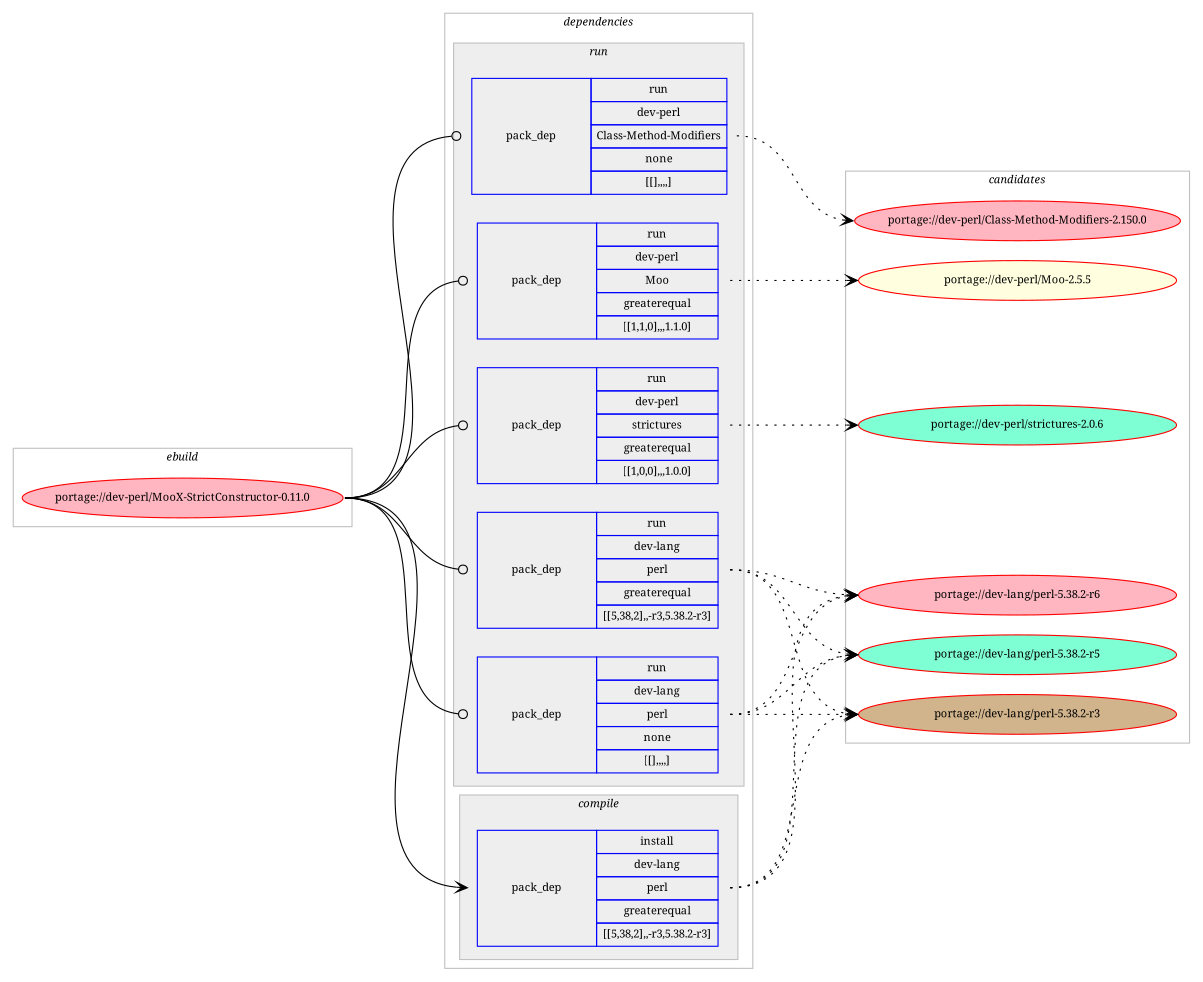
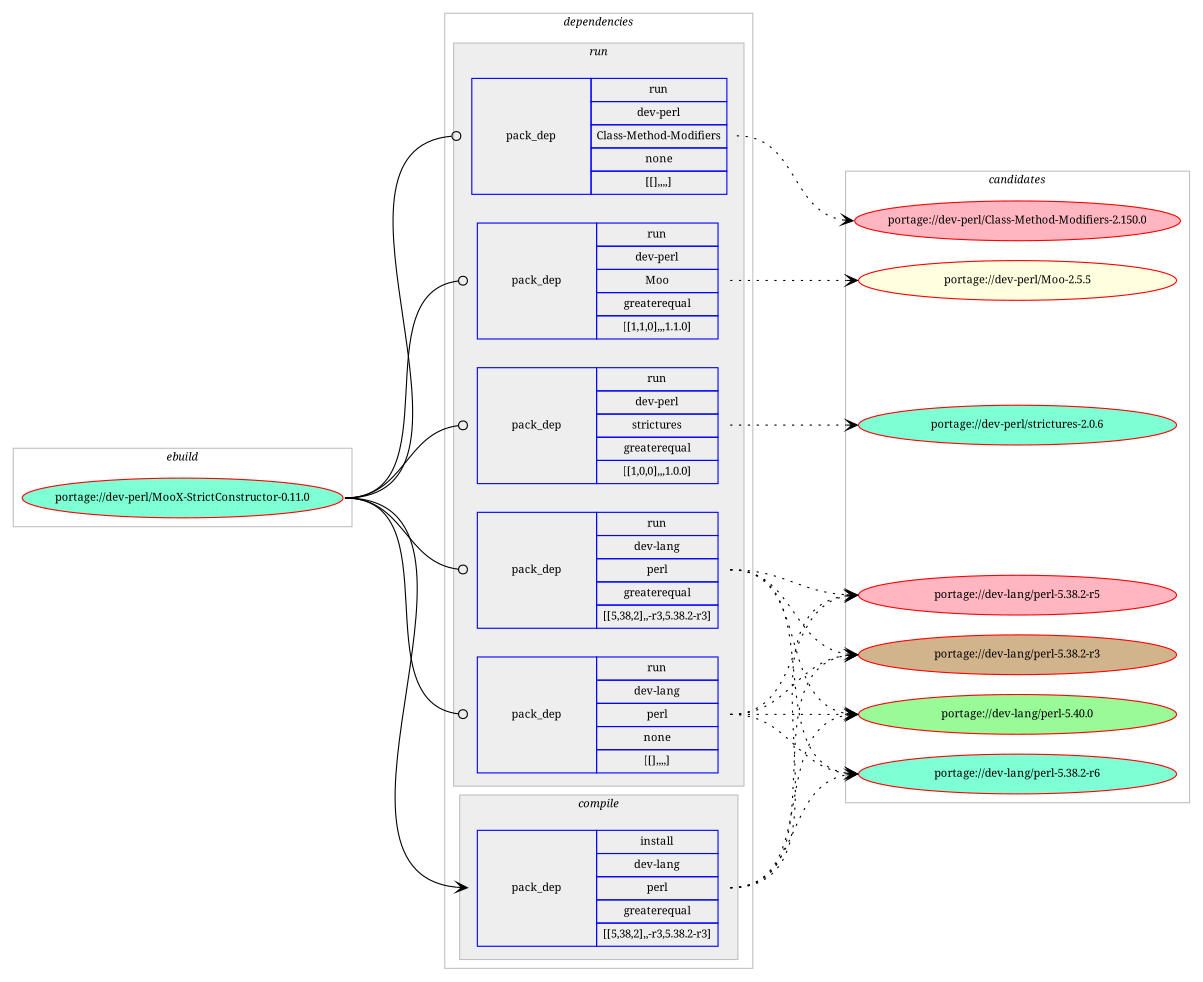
(183, 498) -> (183, 498)
(1018, 595) -> (1018, 774)
(1018, 655) -> (1018, 595)
none -> (1018, 714)
